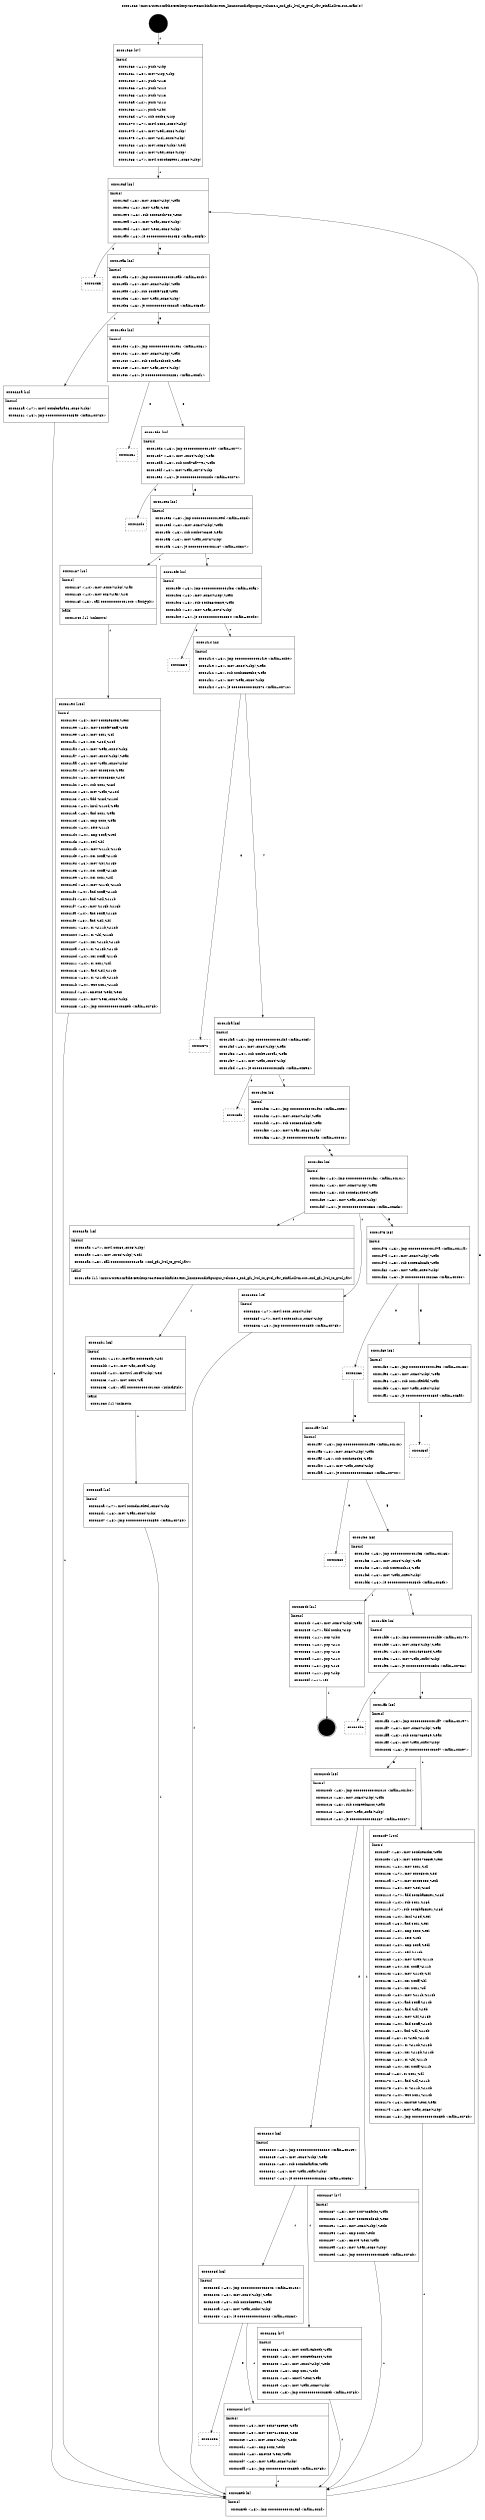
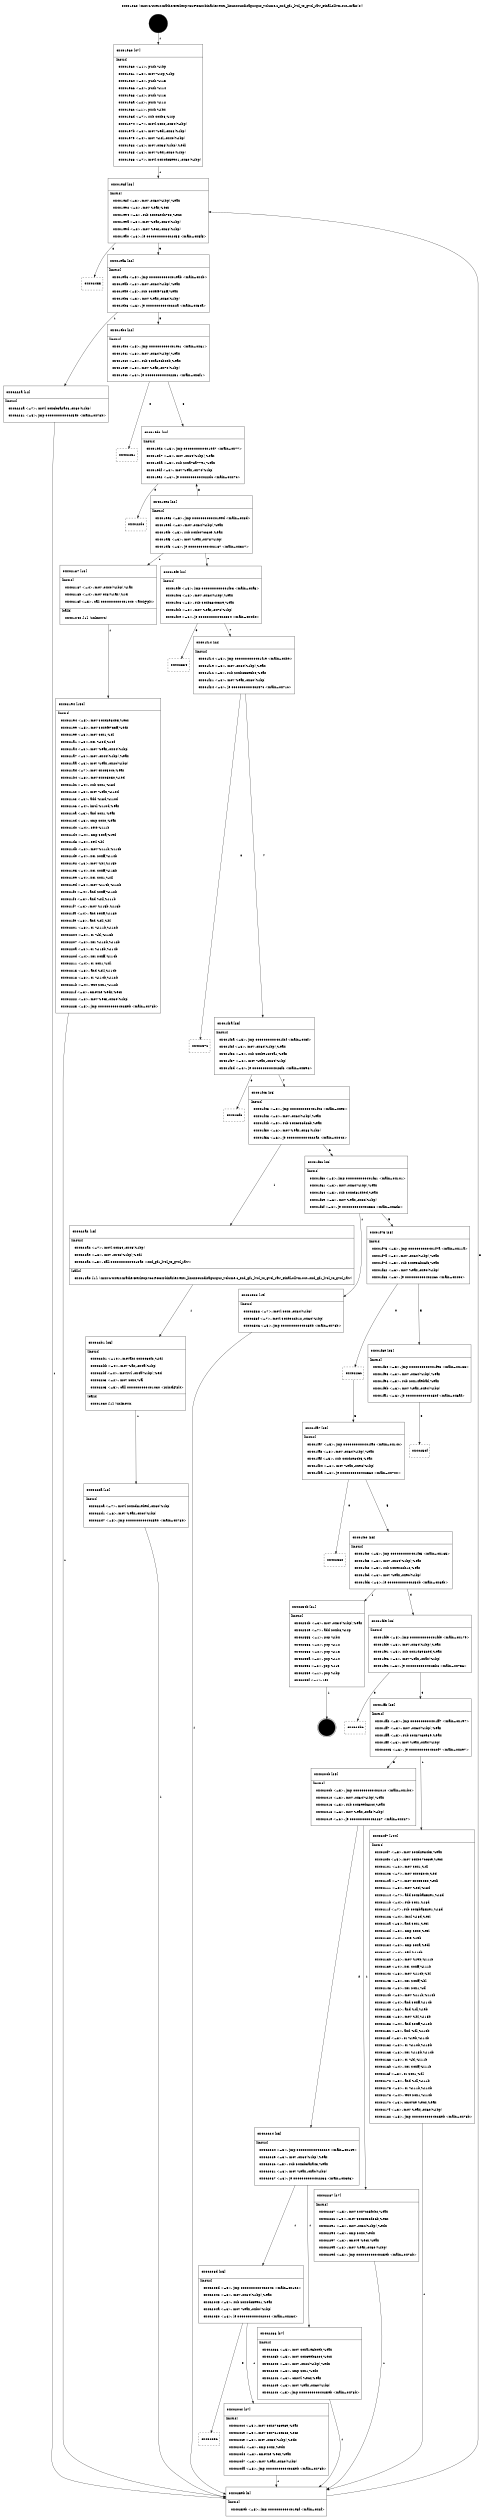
(193, 489) -> (197, 491)
(292, 1218) -> (256, 1184)
